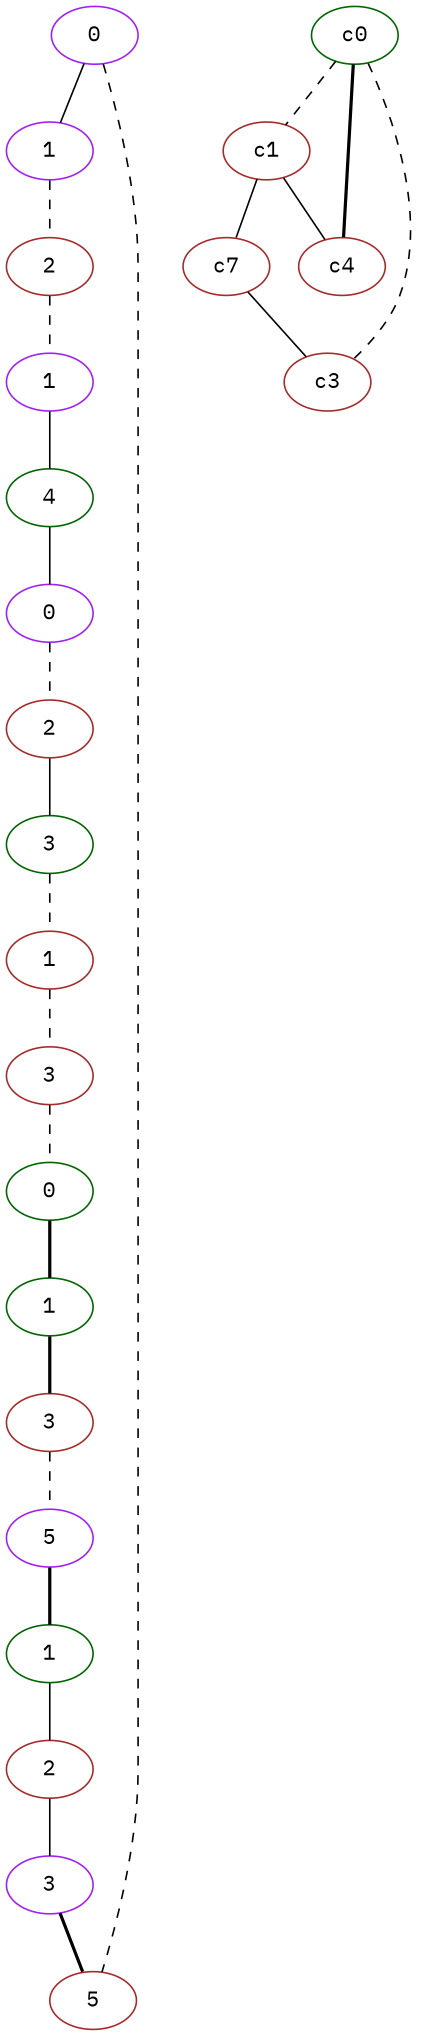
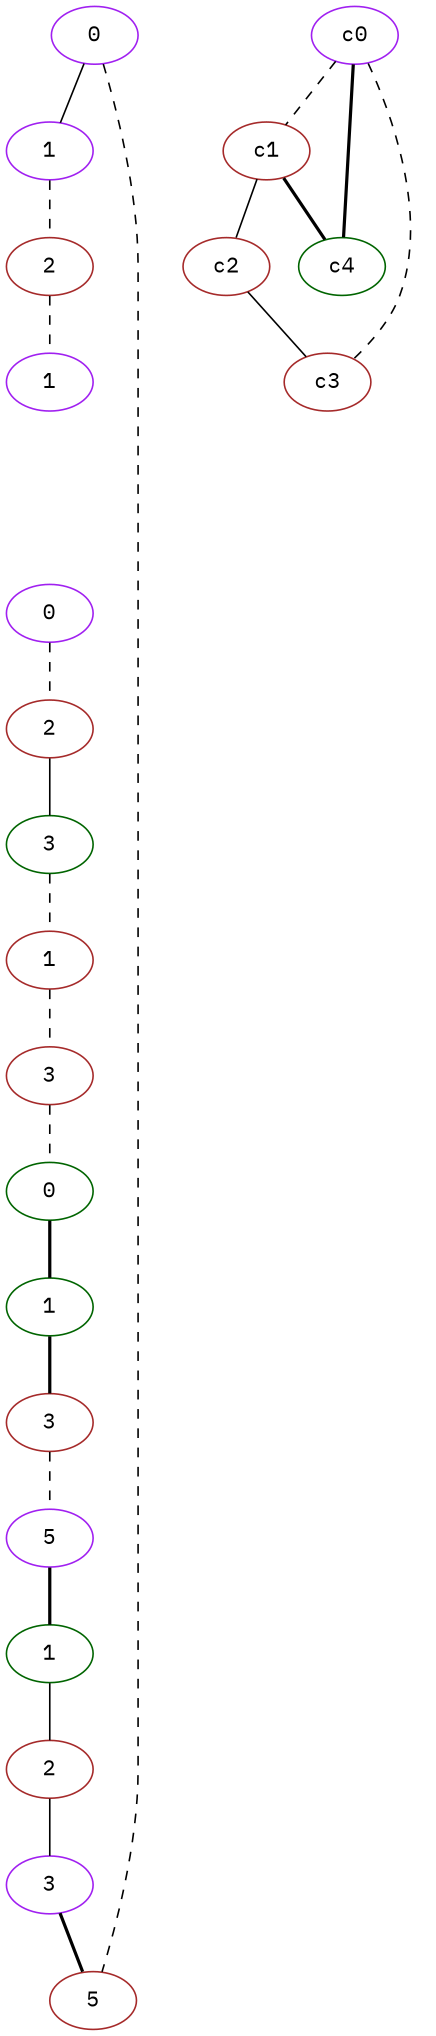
(355, 35) -> (355, 35)
(304, 209) -> (304, 209)
(226, 267) -> (226, 267)
(342, 267) -> (342, 267)
(50, 498) -> none
